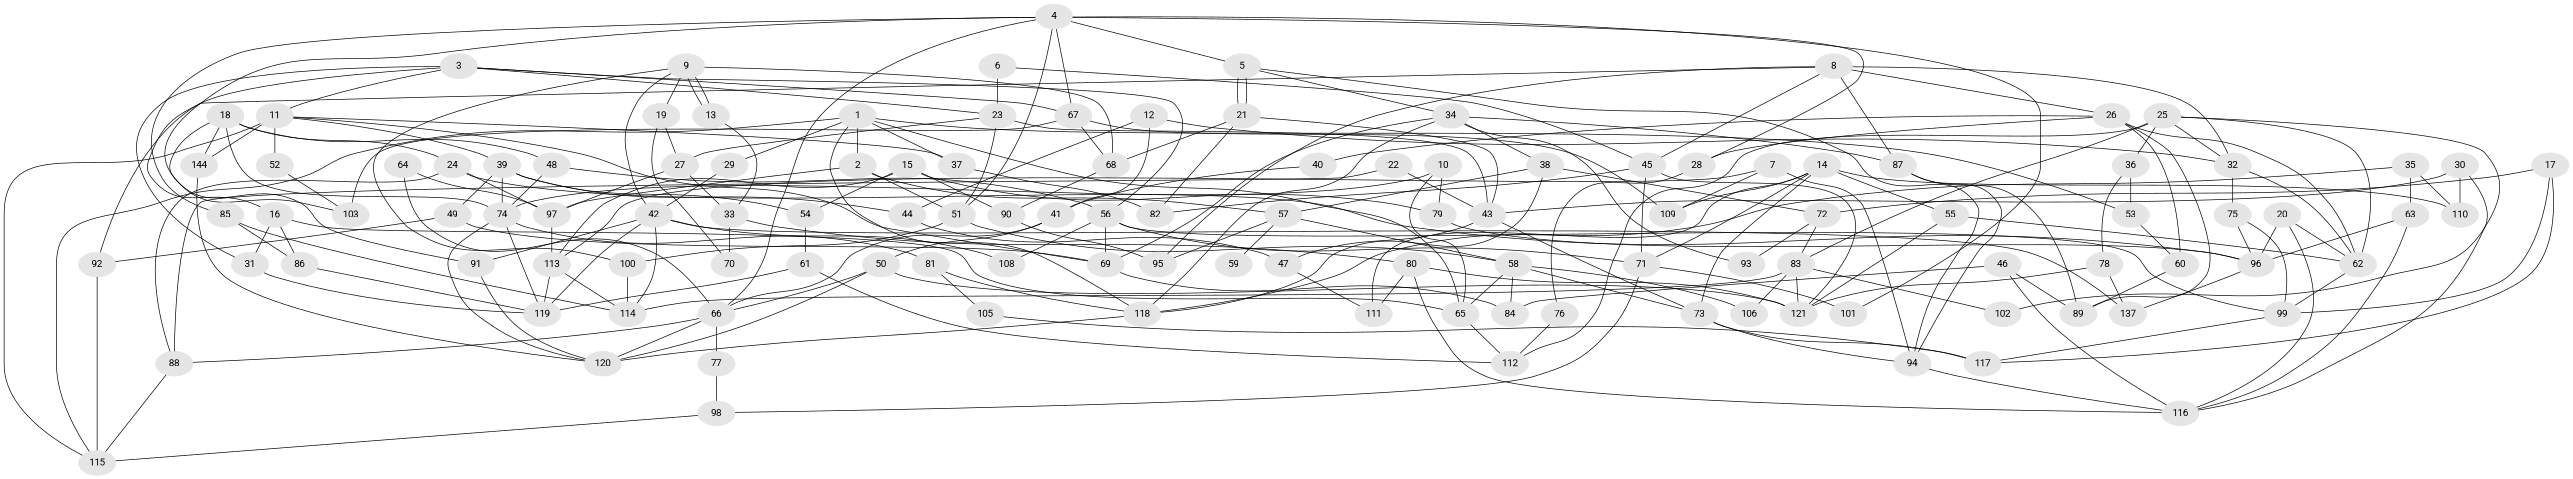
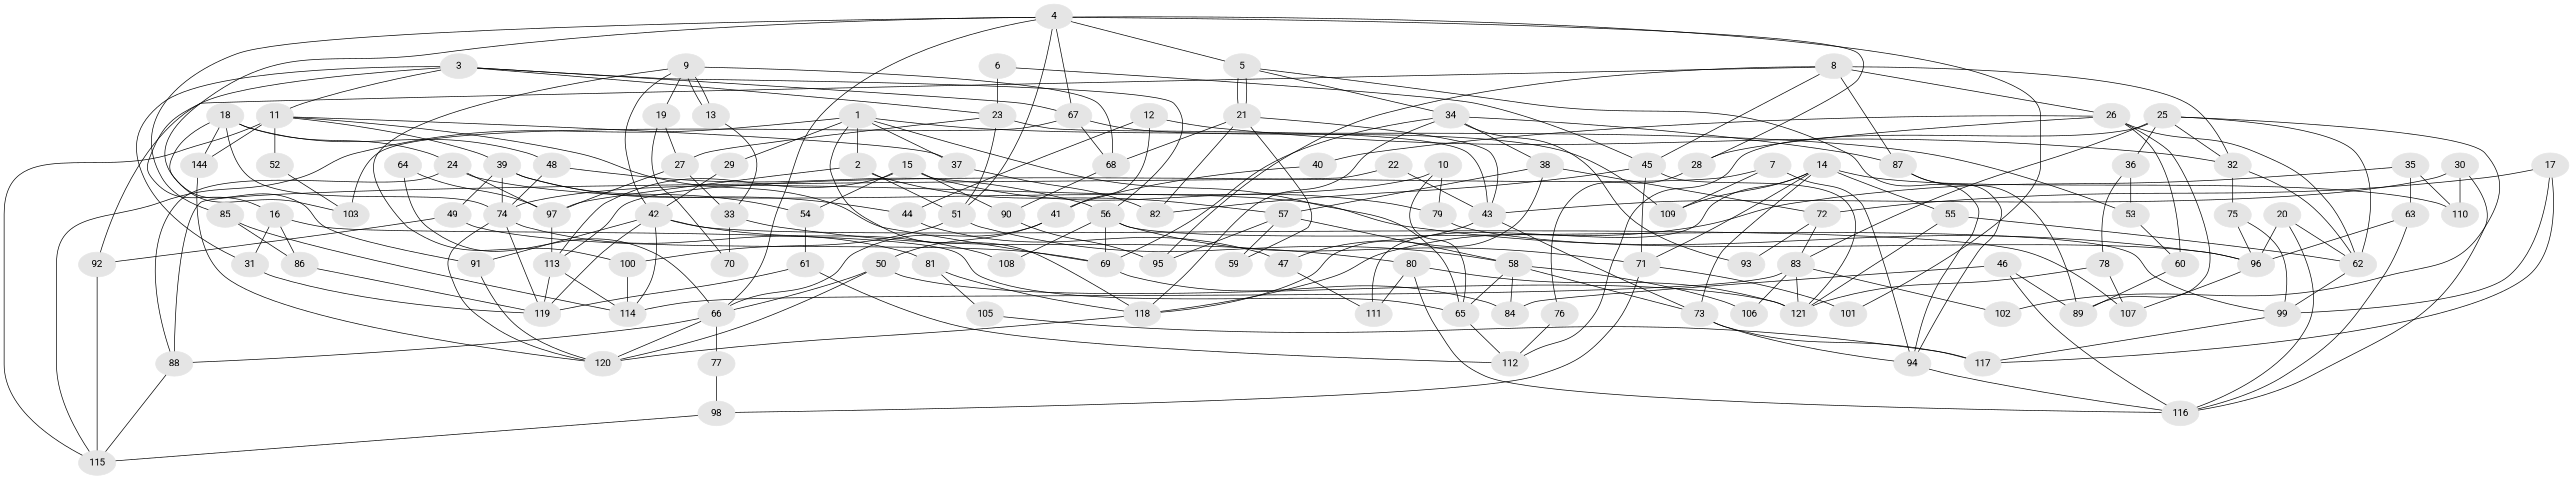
none -> (1312, 215)
(2128, 314) -> (2128, 314)
